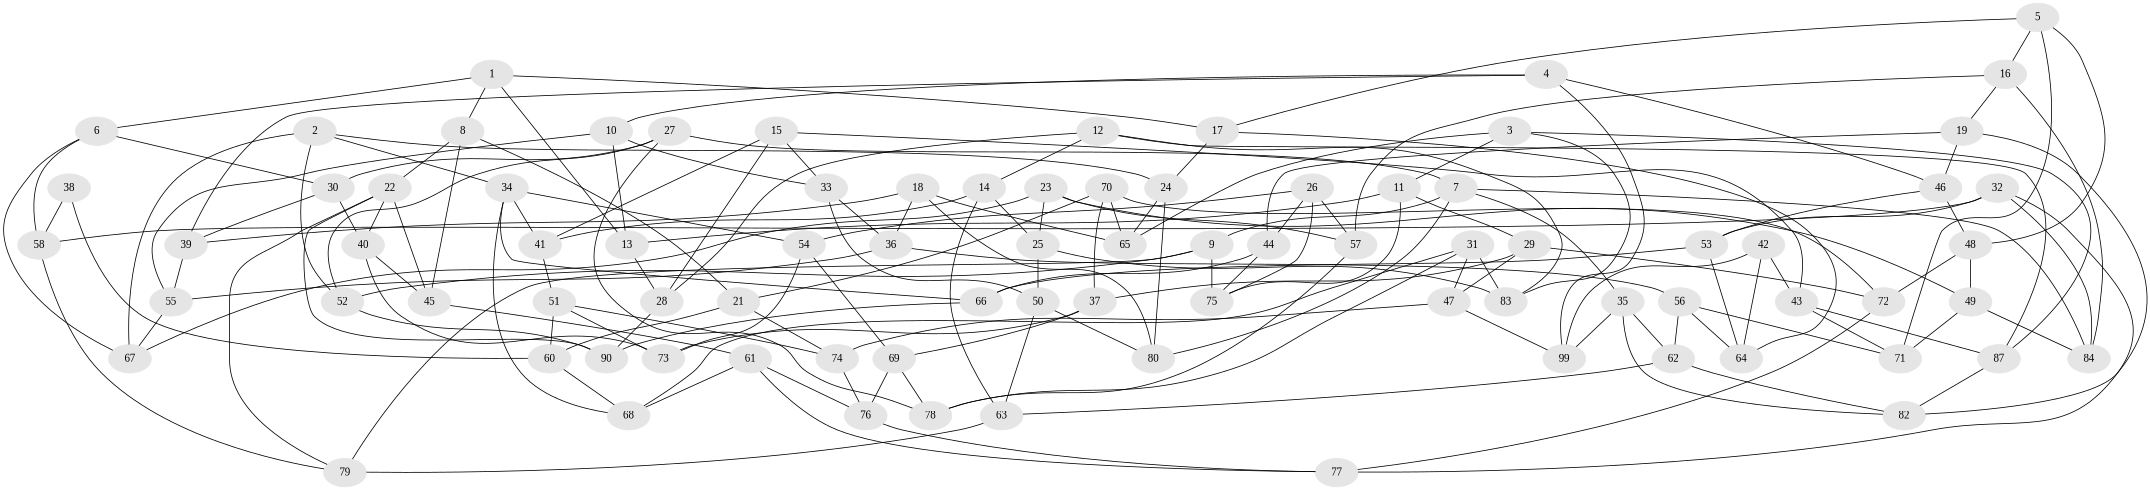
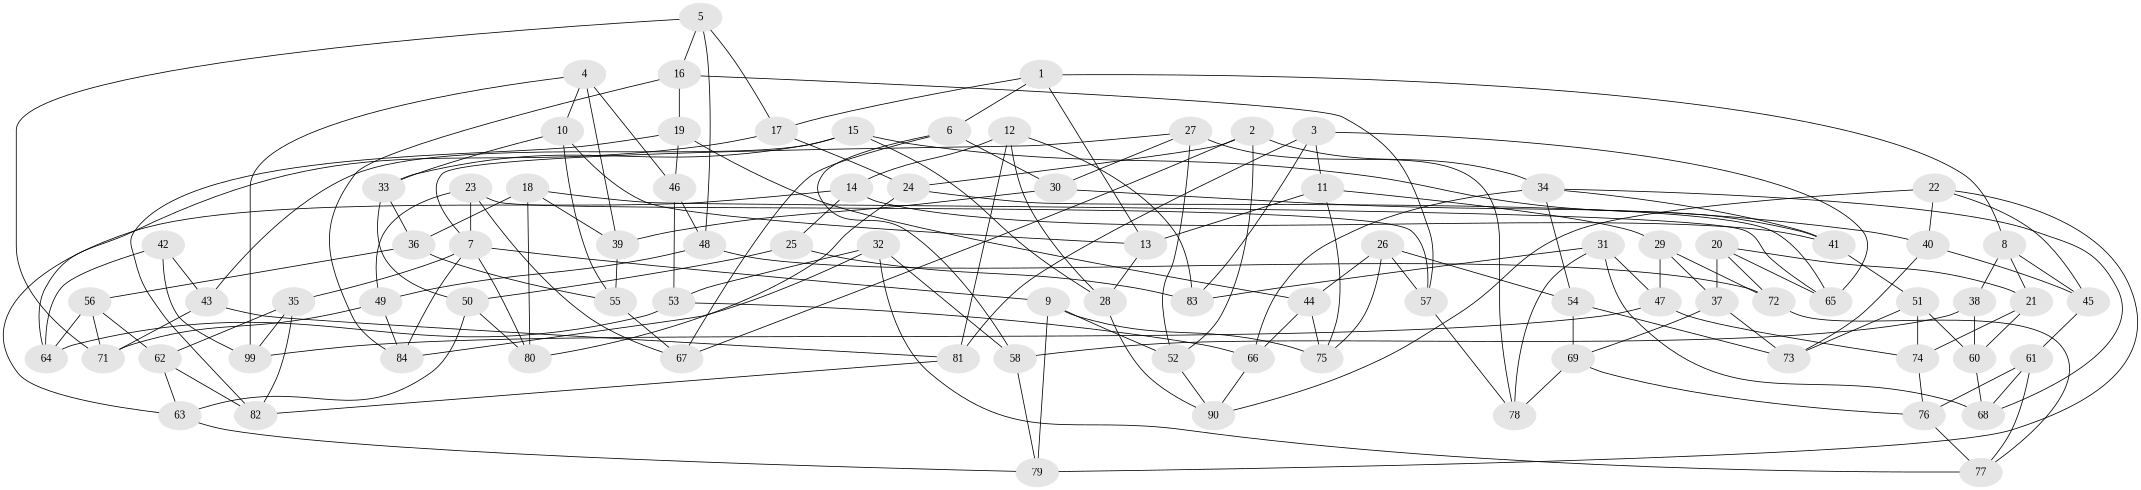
(415, 168) -> (1990, 273)
(1107, 188) -> (1717, 245)
(1042, 216) -> (471, 211)
(1999, 359) -> (958, 359)
